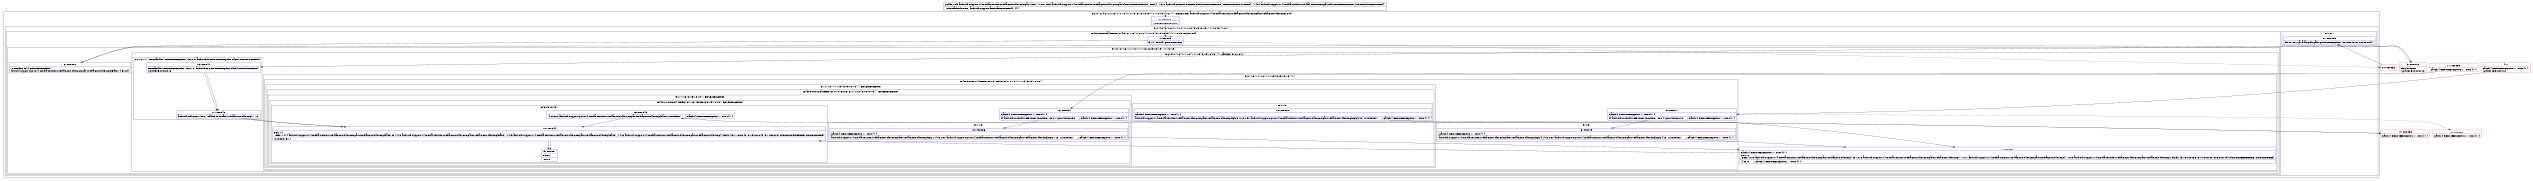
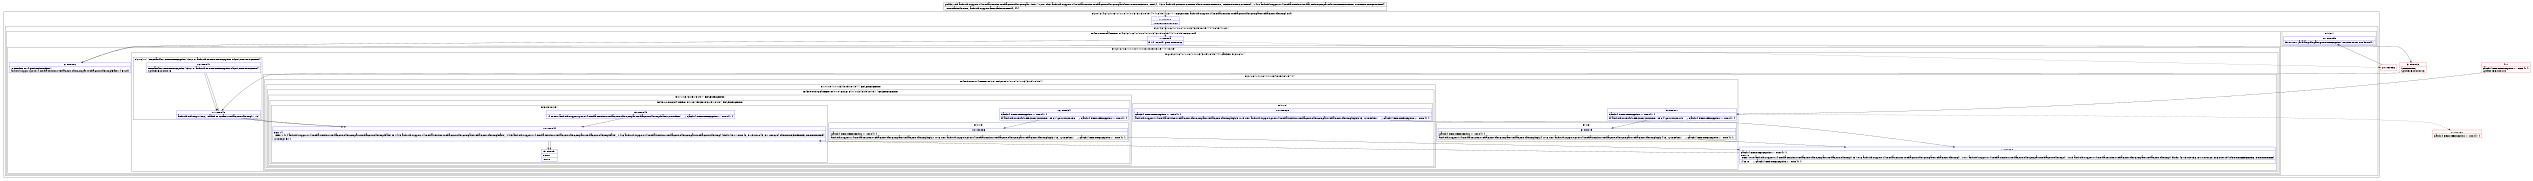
(1165, 23) -> (1165, 23)
(1340, 55) -> (1305, 73)
(2409, 68) -> (2408, 68)
(2454, 68) -> none
(2405, 134) -> none
